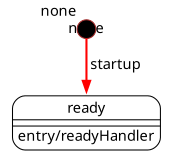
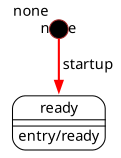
(86, 136) -> (59, 136)
